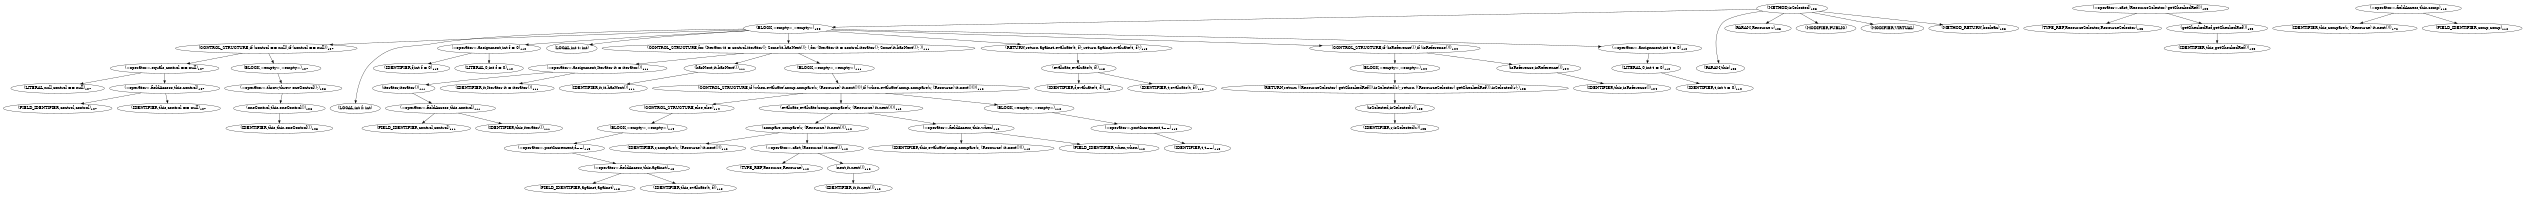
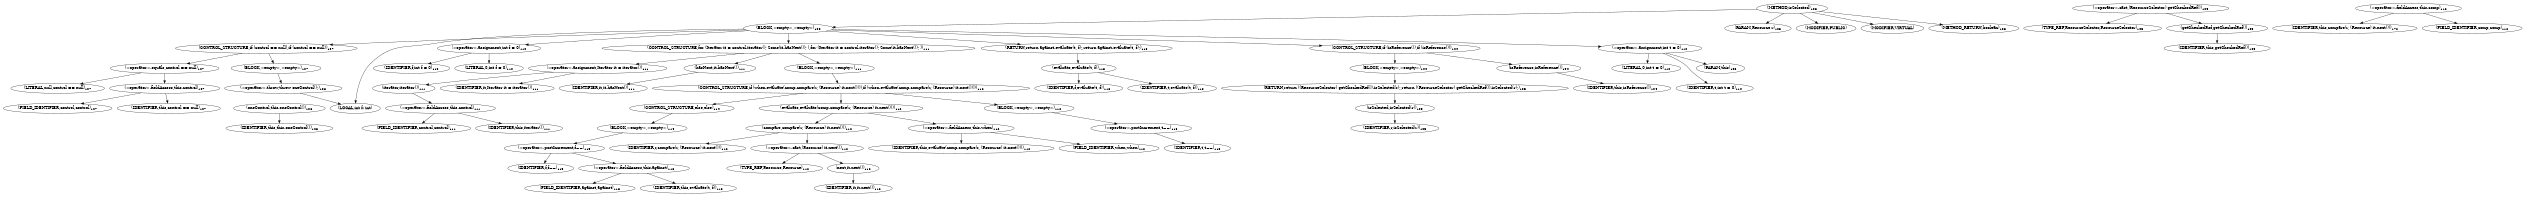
(1724, 22) -> (1685, 58)
(572, 48) -> none
(1679, 78) -> (1686, 65)
(282, 97) -> (319, 98)
none -> (541, 168)
(671, 168) -> (671, 168)
